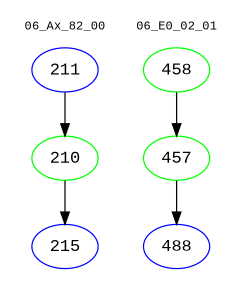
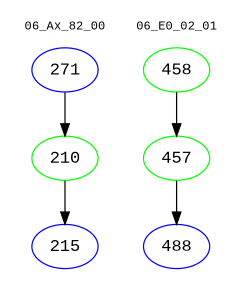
(65, 70) -> (65, 70)
